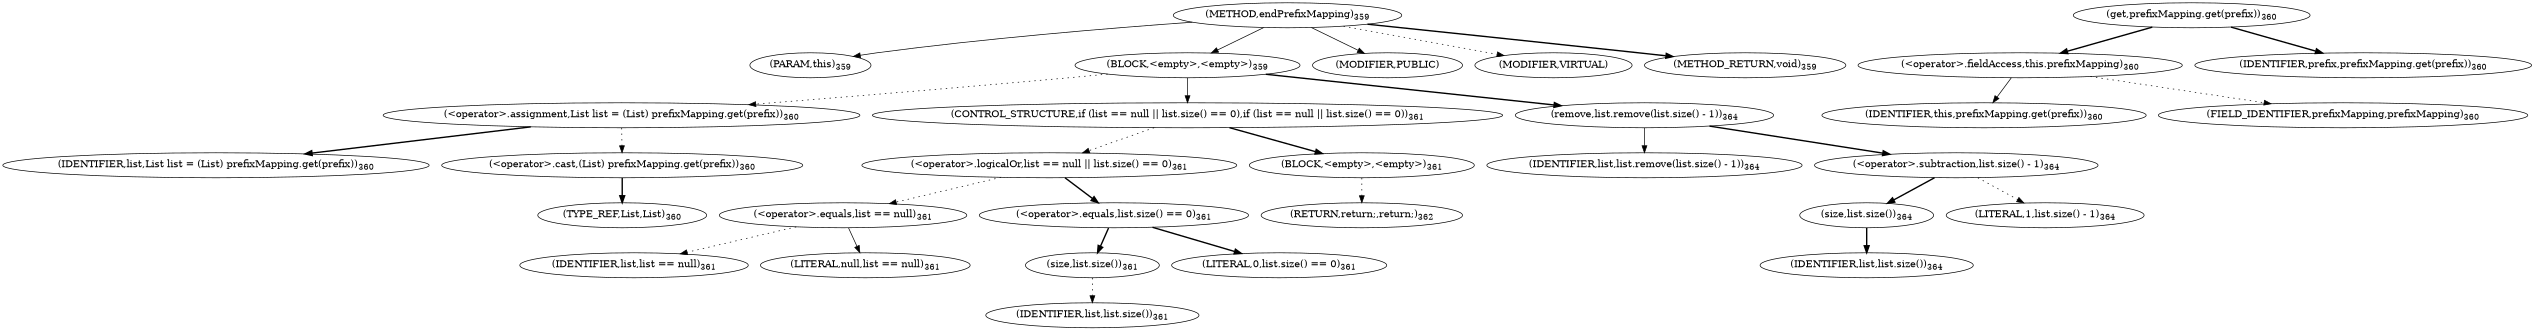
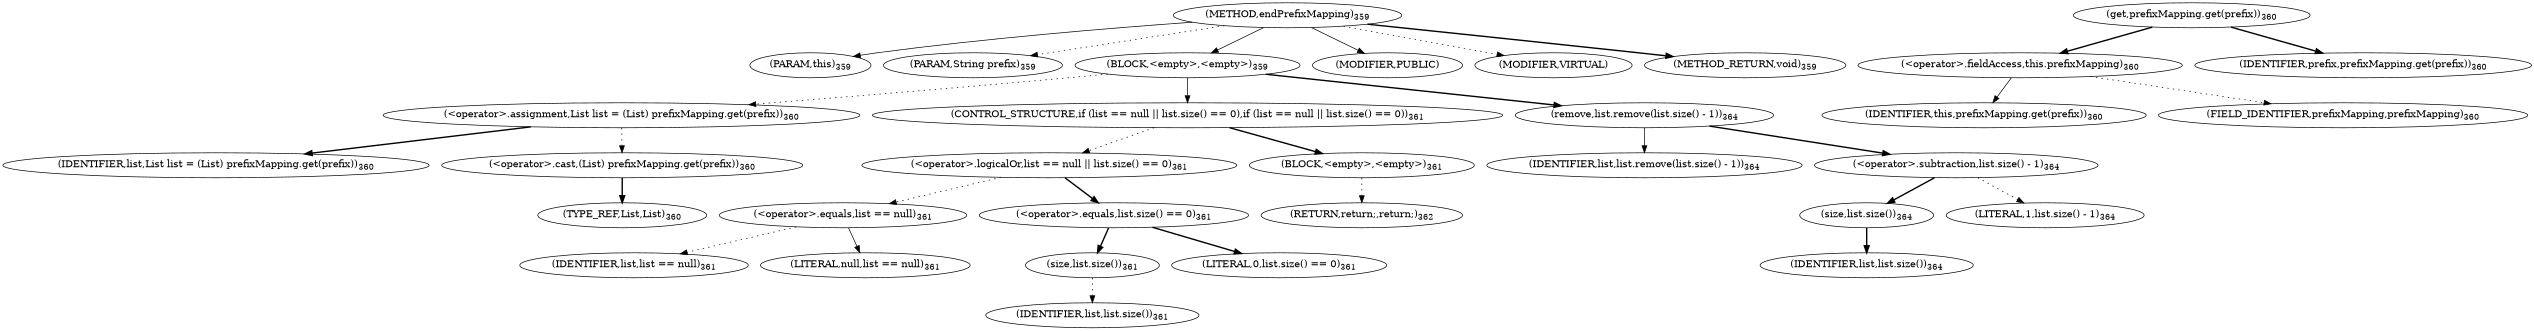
none -> (973, 65)
